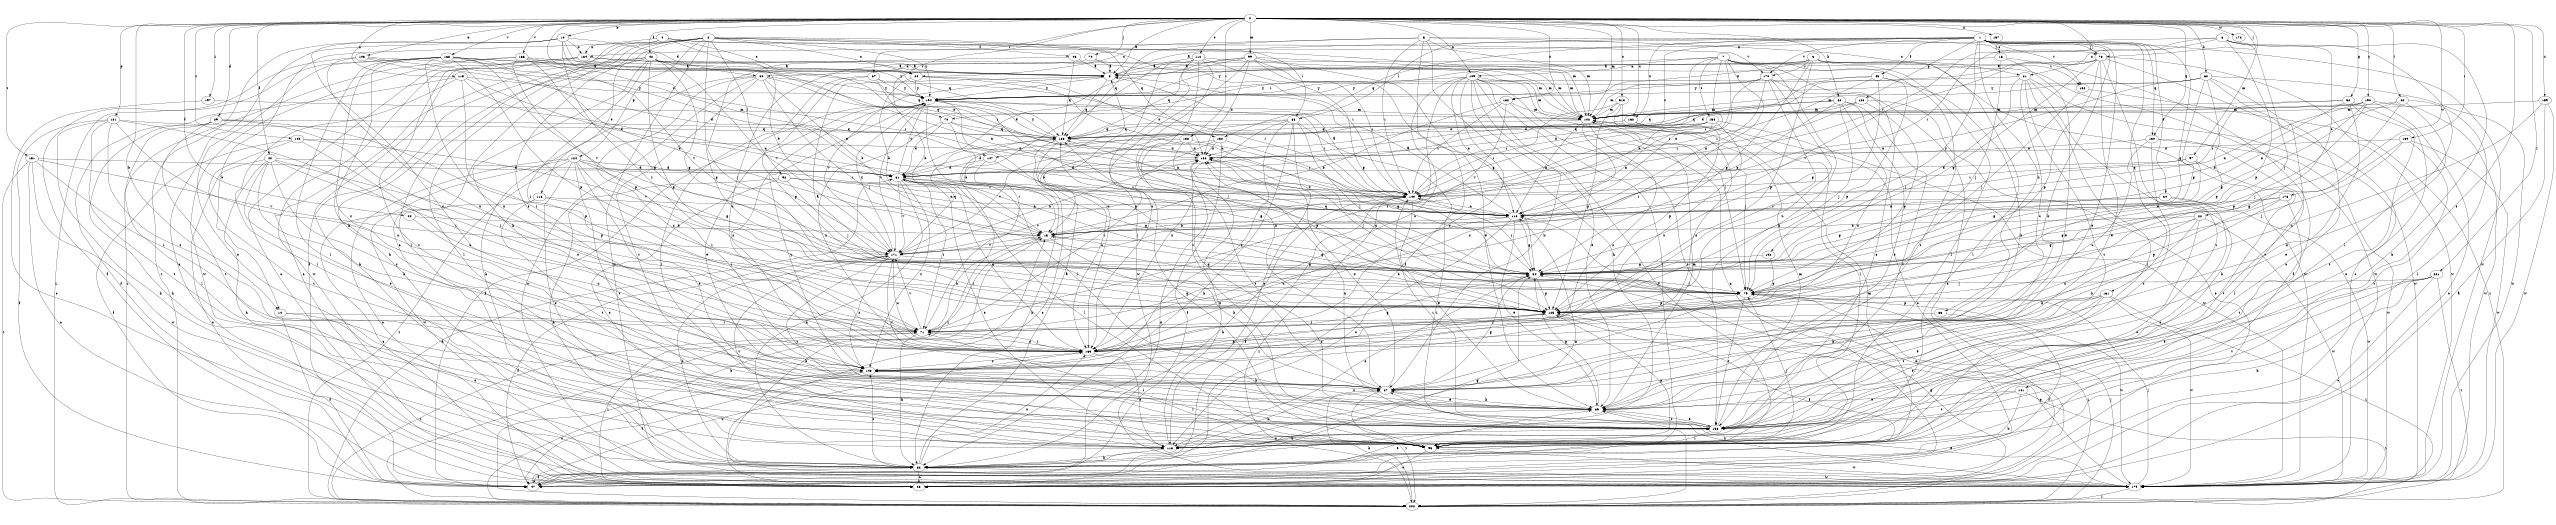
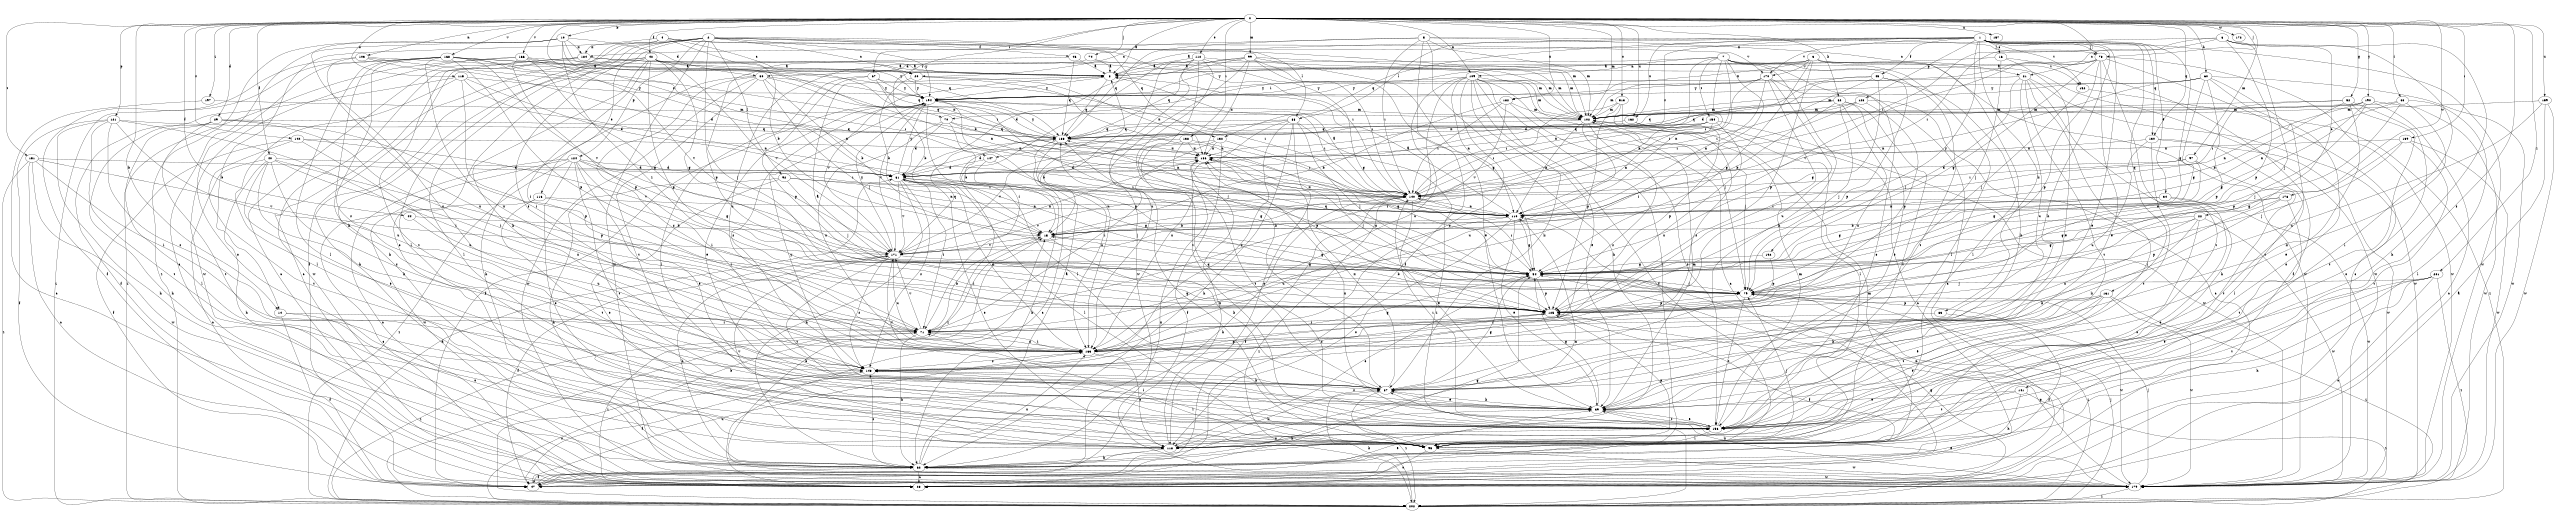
(723, 165) -> (834, 108)
